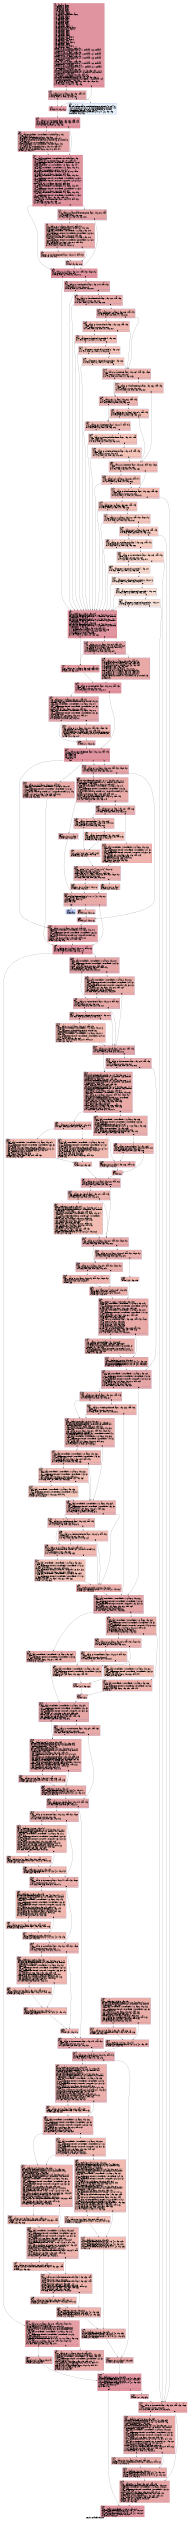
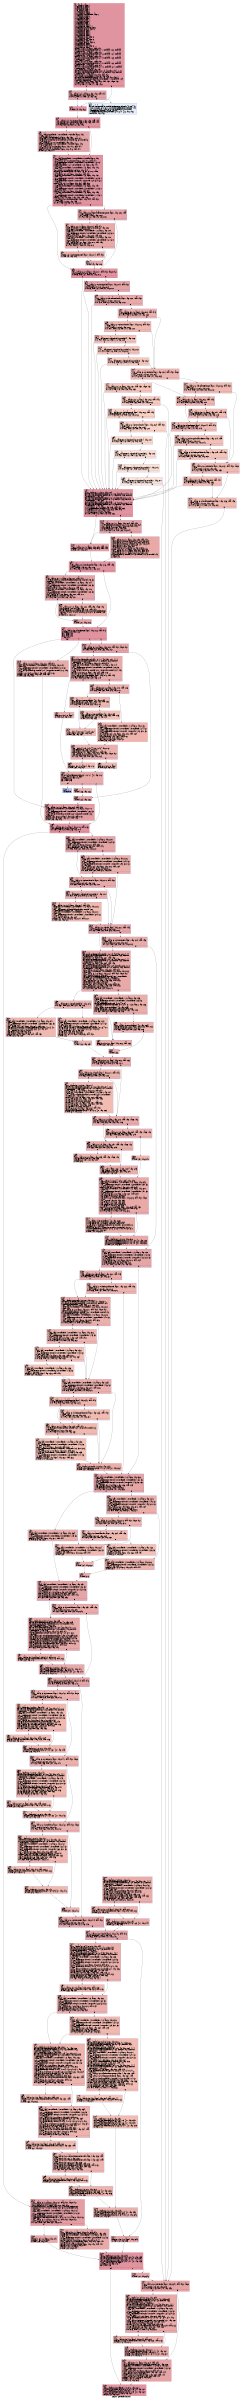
(118, 506) -> none
